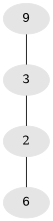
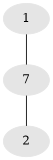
(26, 19) -> (26, 19)
(26, 80) -> (26, 80)
(26, 203) -> none
